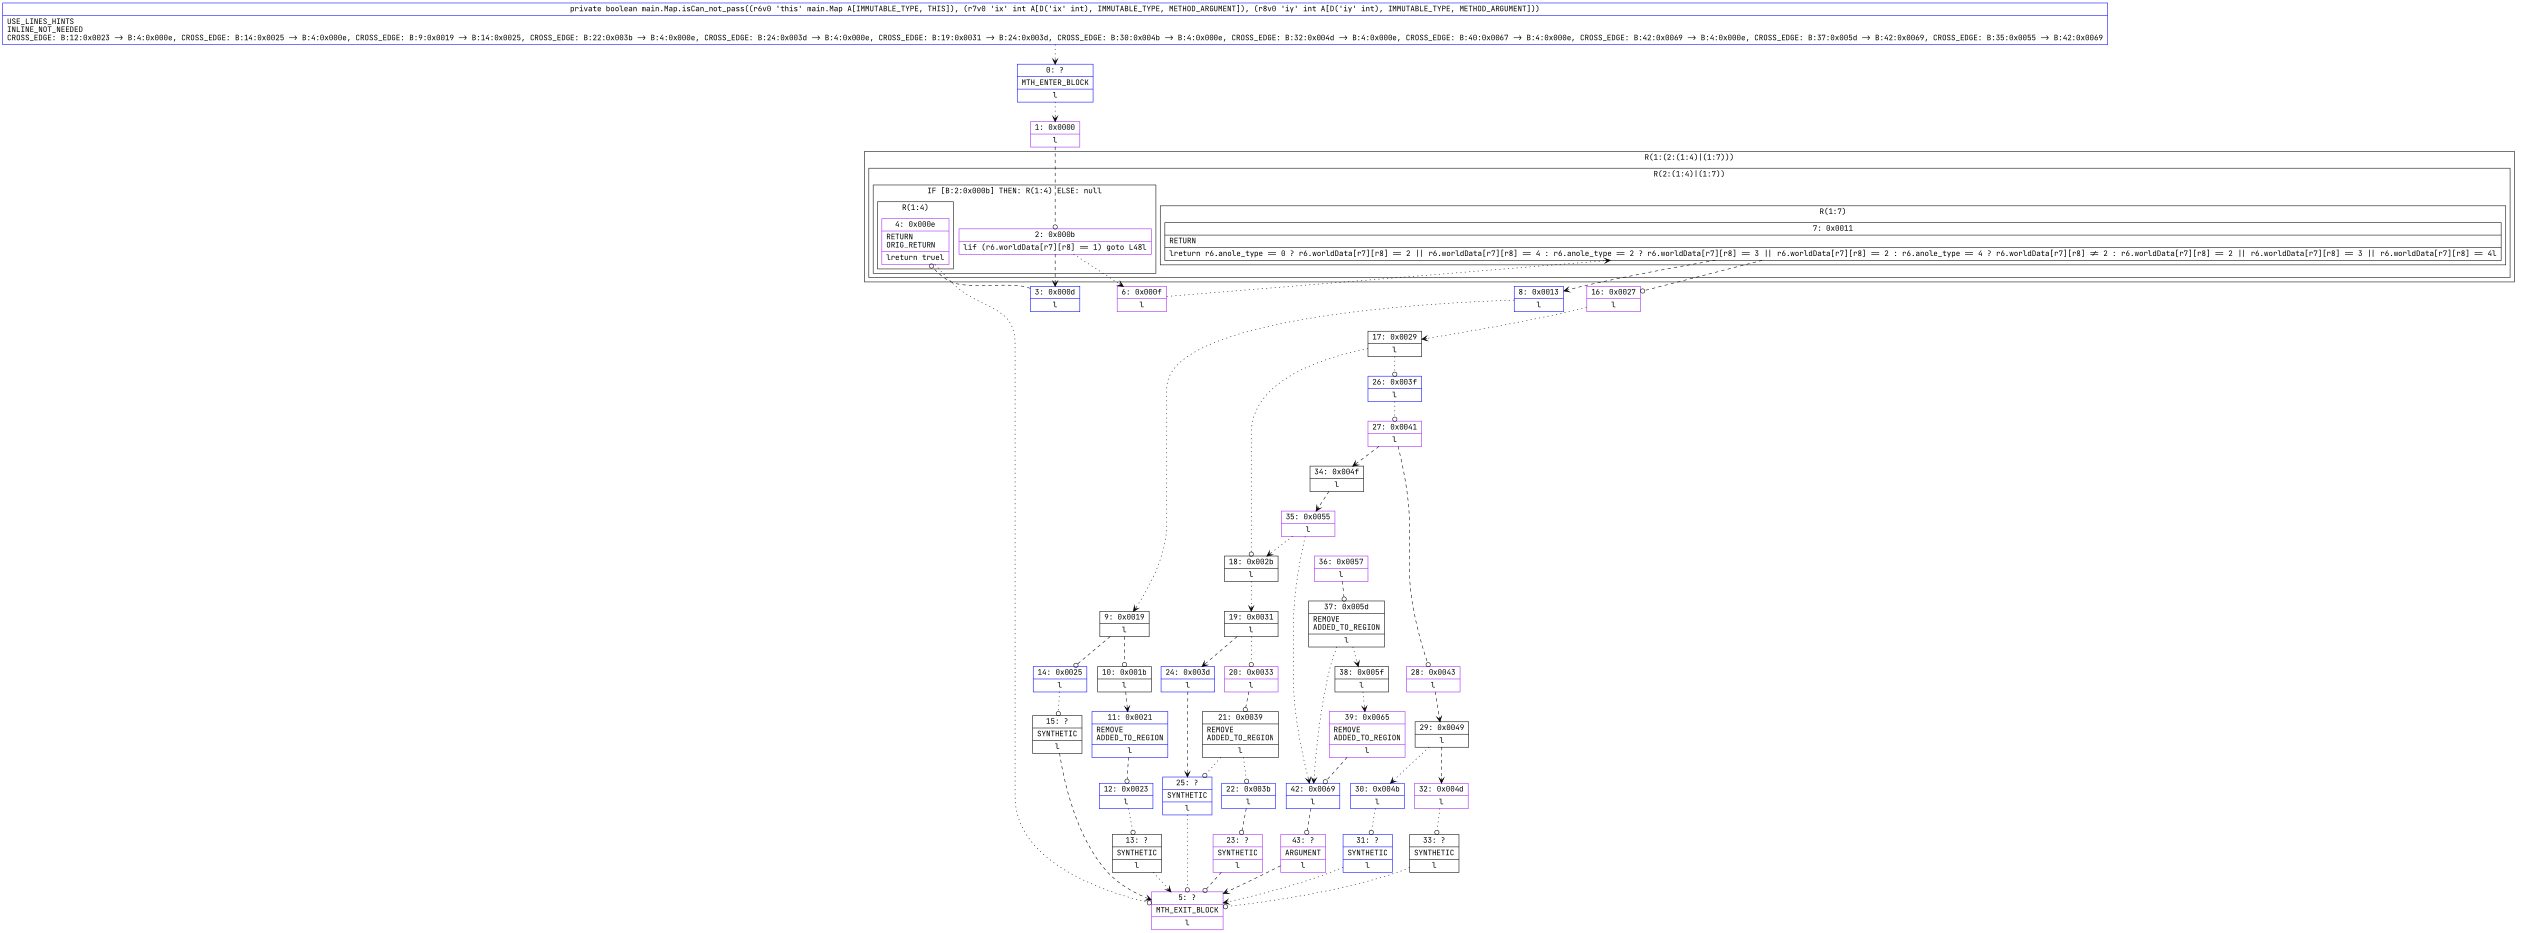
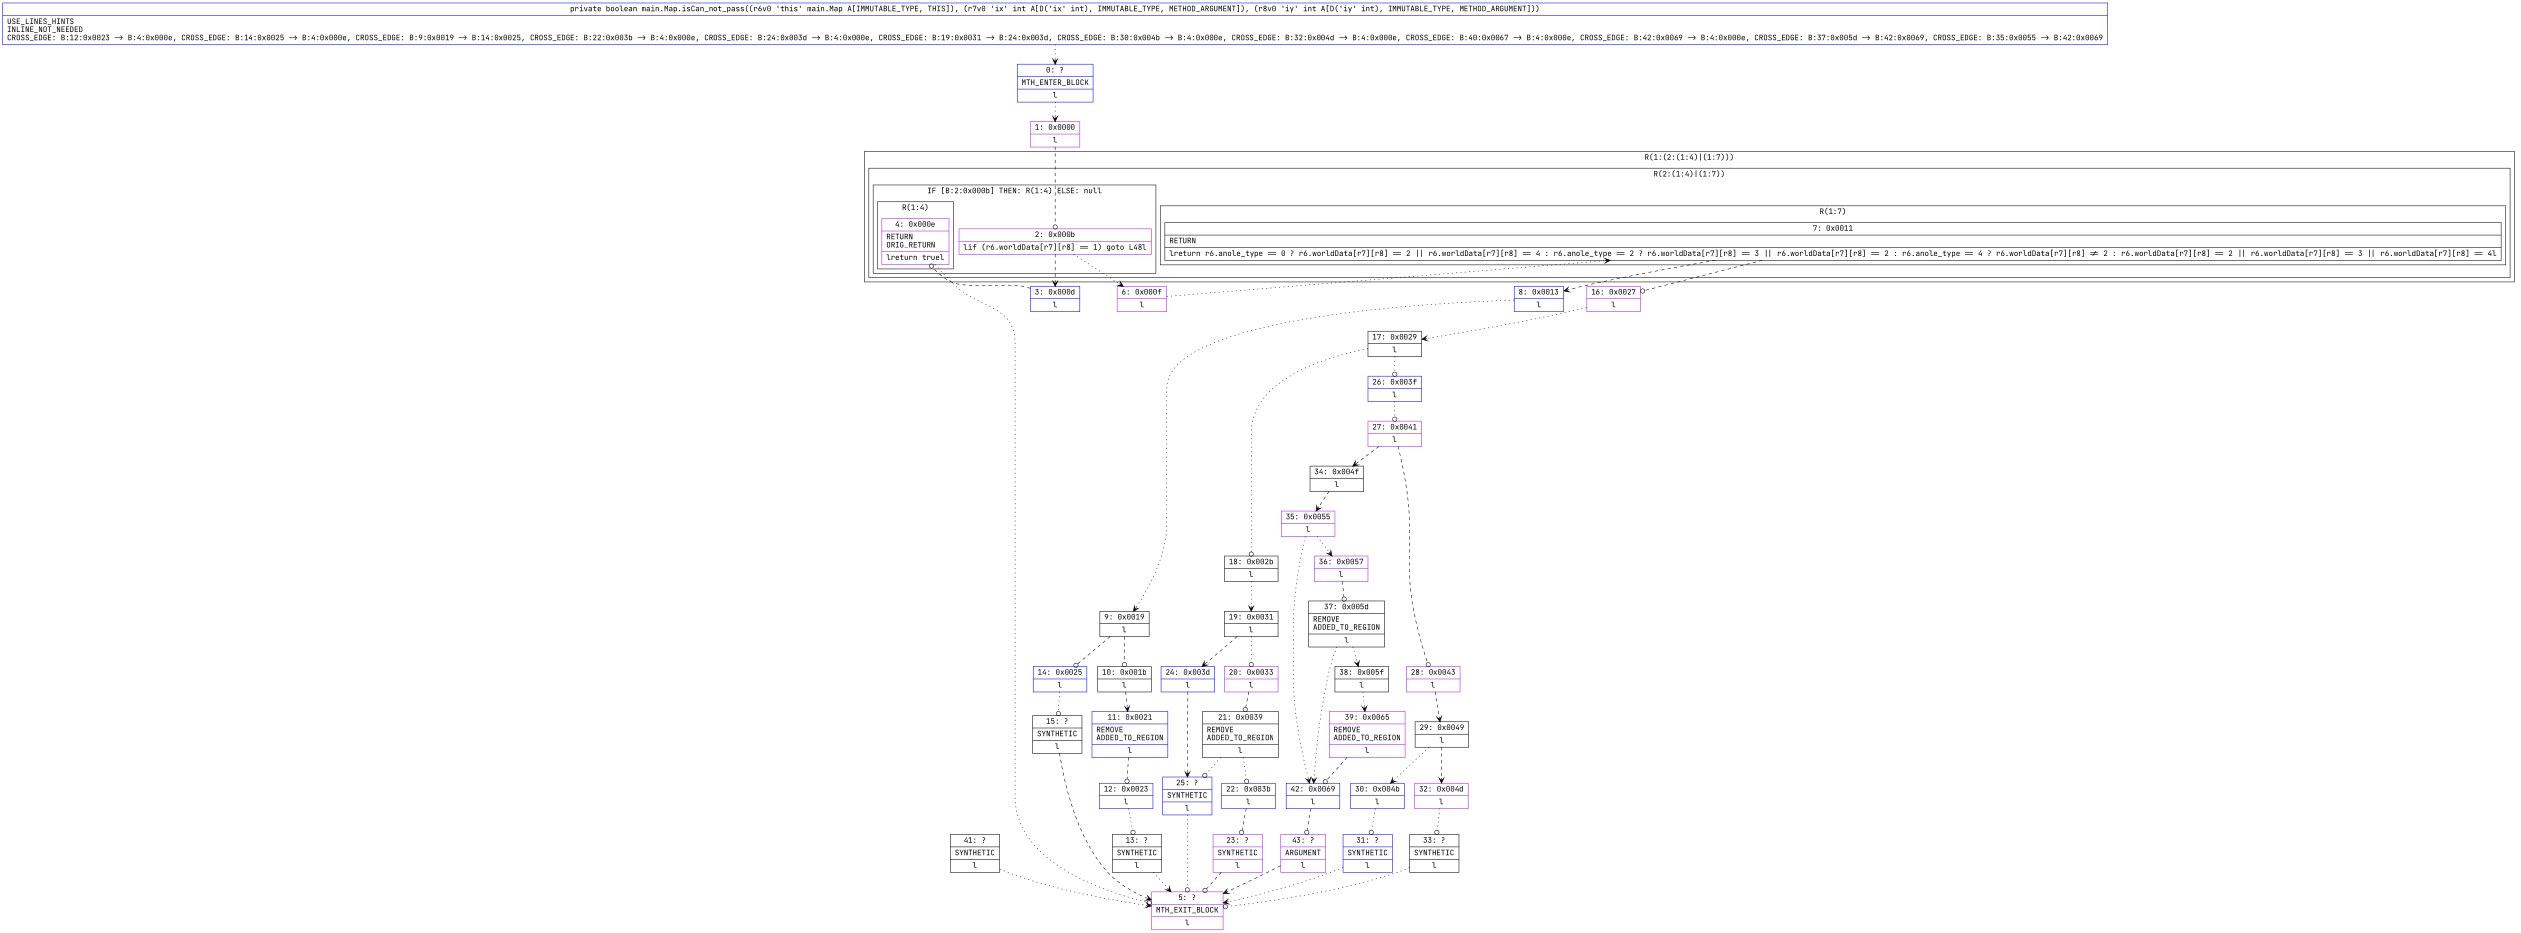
(1282, 545) -> (1323, 544)
none -> (975, 853)
